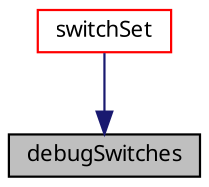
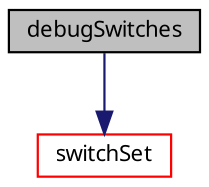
(104, 82) -> (104, 82)
